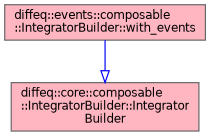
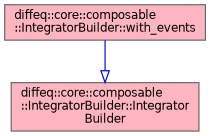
(105, 22) -> (105, 22)
